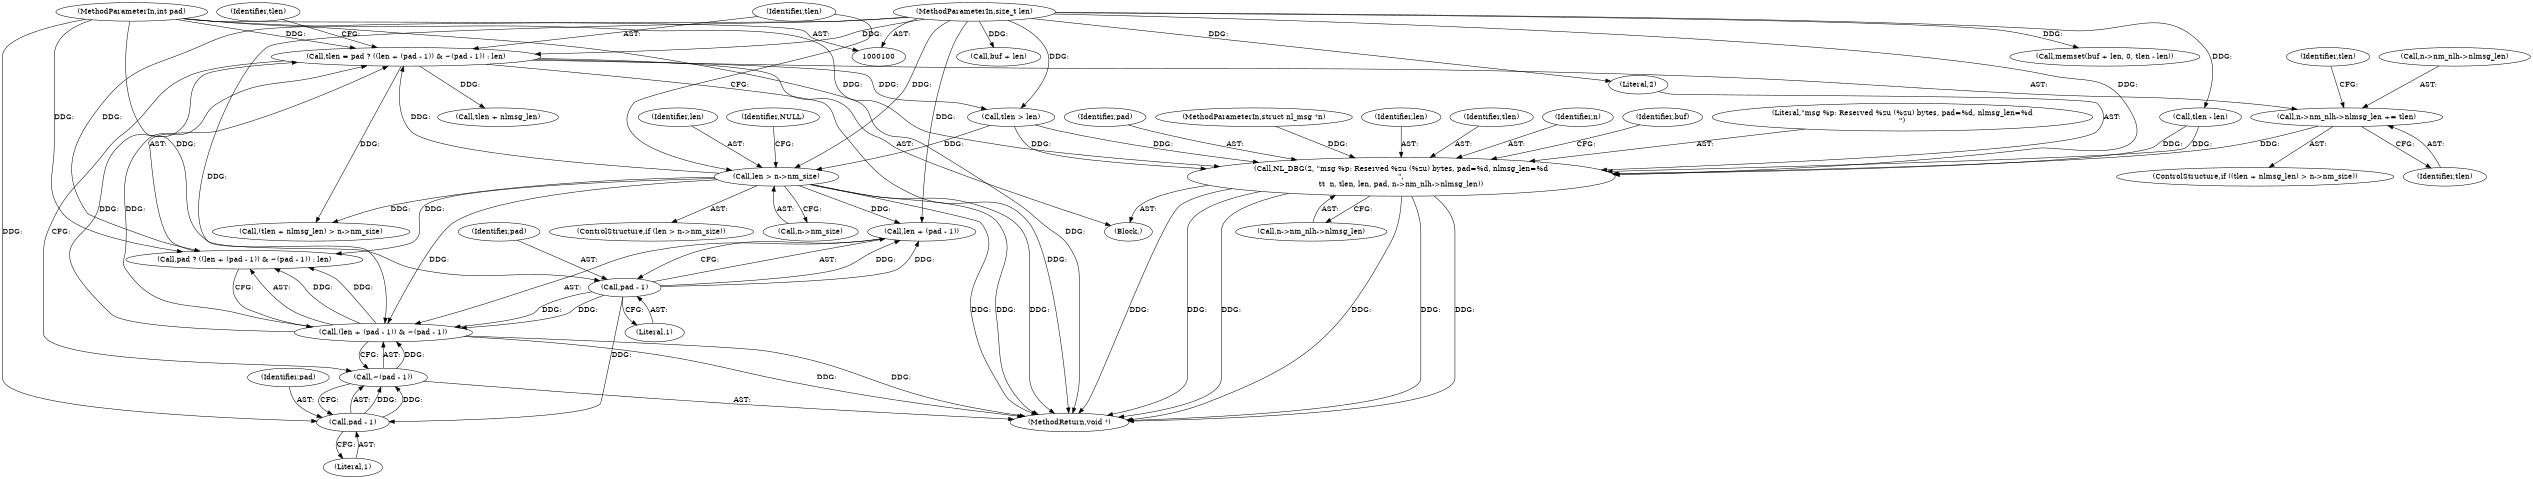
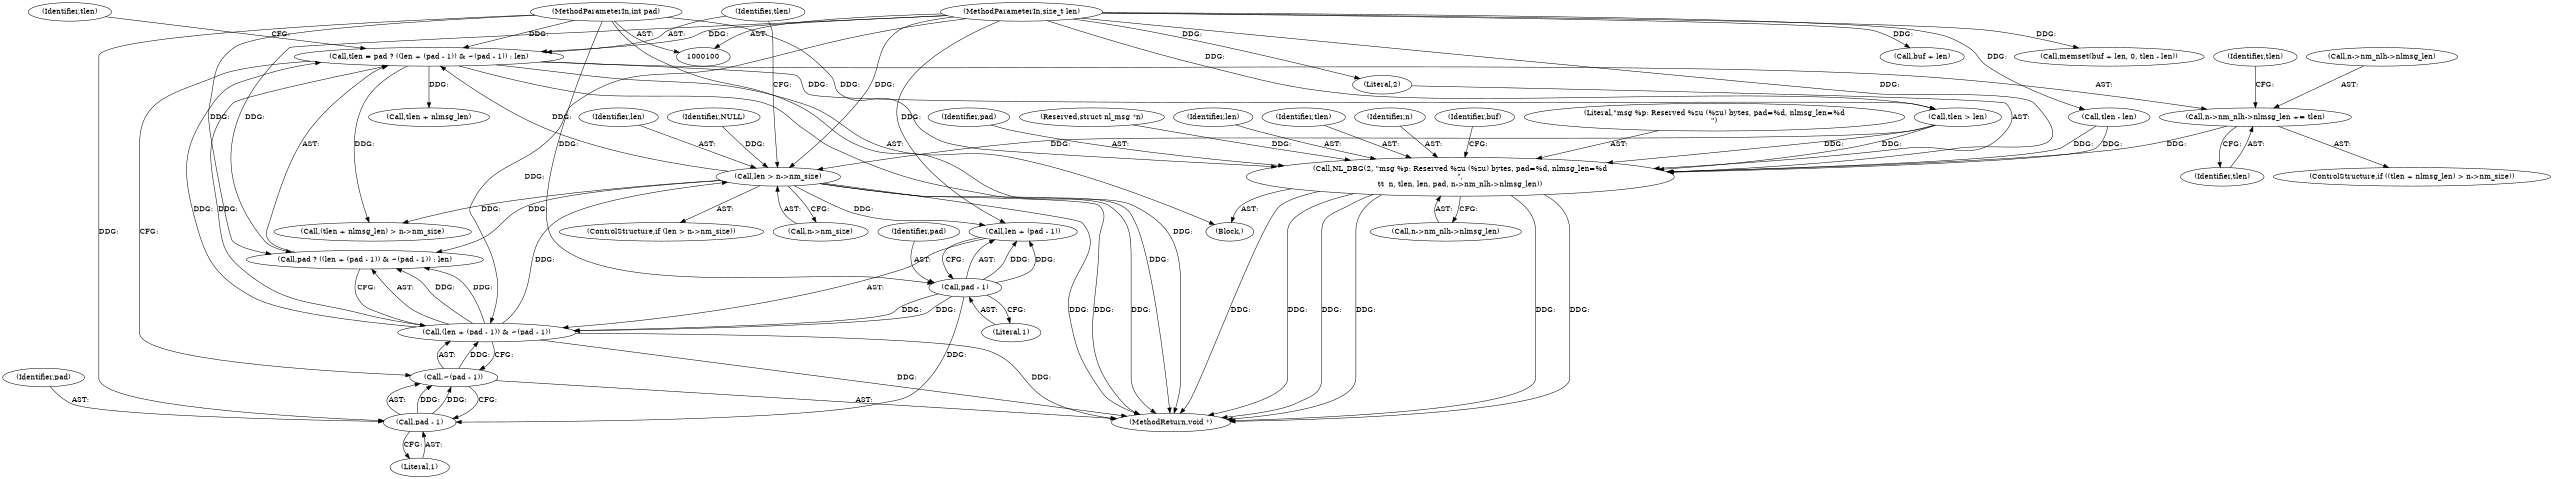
(1254, 117) -> (1092, 117)
(786, 144) -> (756, 144)
(527, 200) -> (580, 210)
